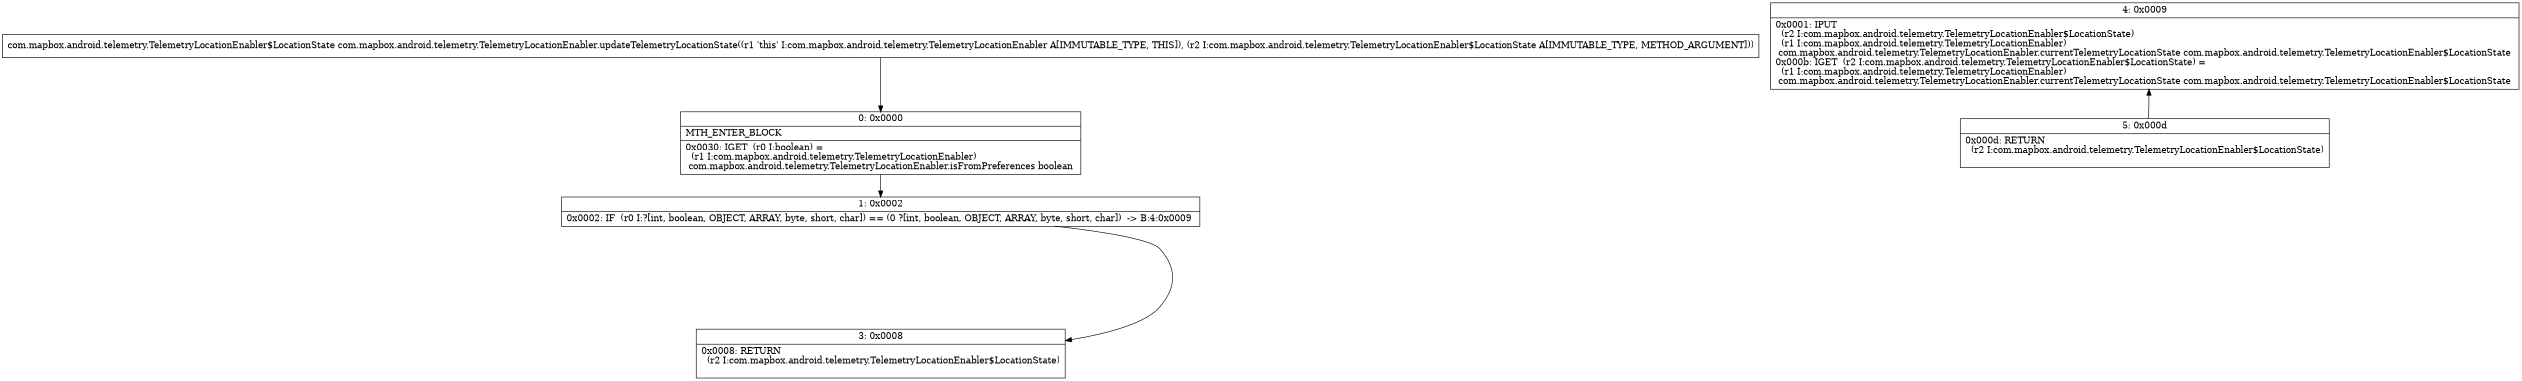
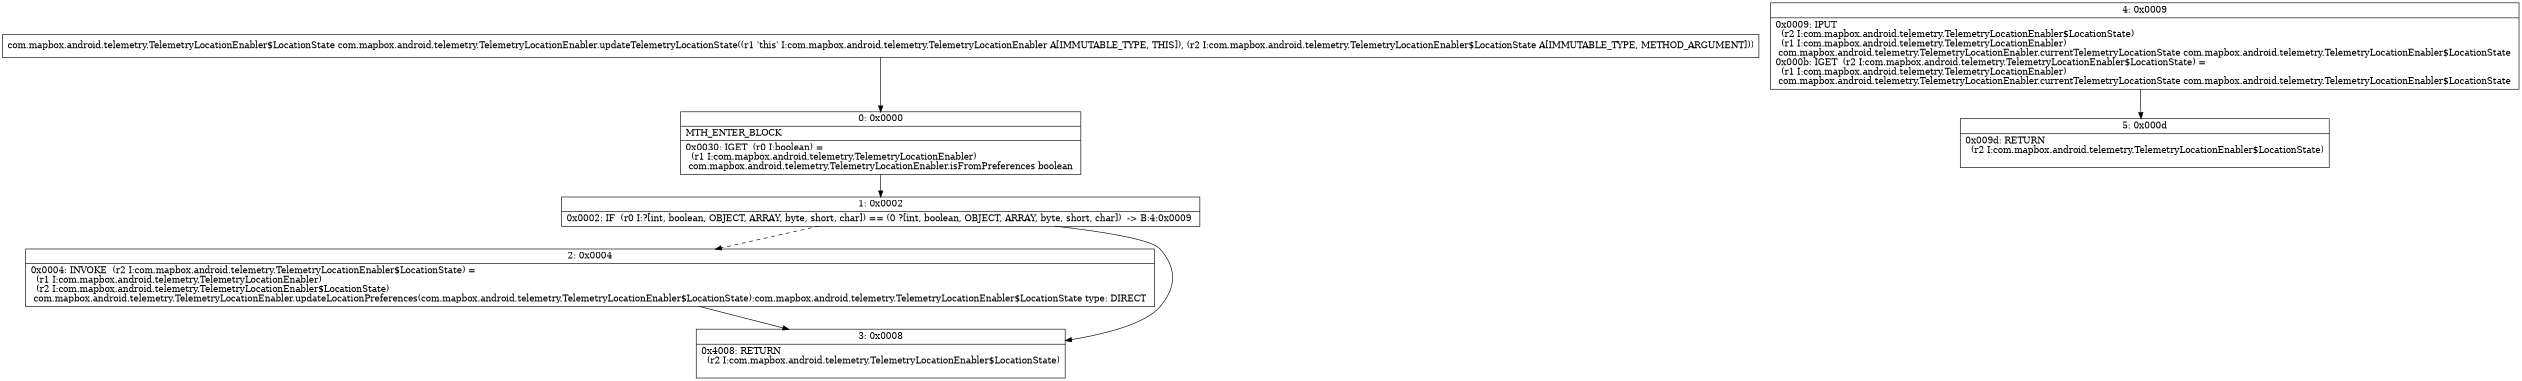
(1809, 25) -> (1809, 25)
(2149, 107) -> (2141, 101)
(2008, 141) -> (2008, 141)
none -> (590, 278)
(744, 351) -> (744, 351)
